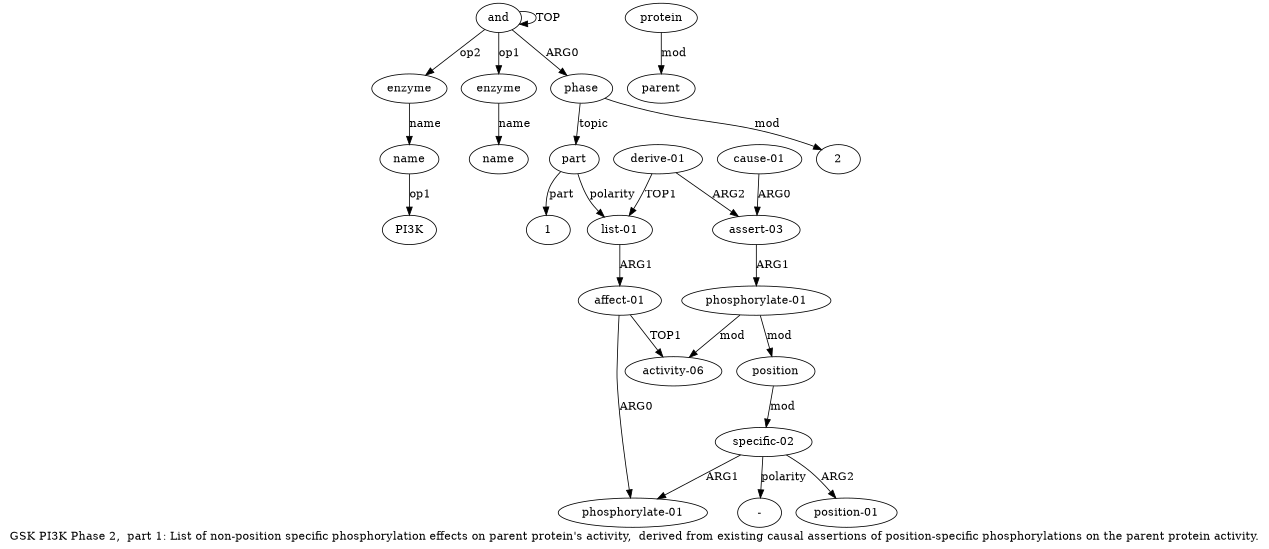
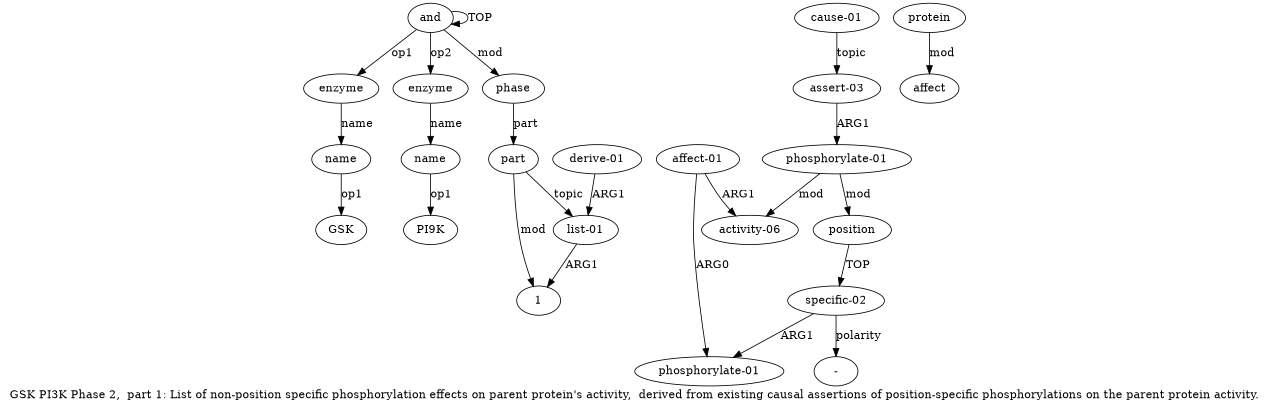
(563, 53) -> (490, 53)
(661, 89) -> (930, 89)
(594, 124) -> (526, 124)
(838, 159) -> none
(704, 192) -> none
(562, 195) -> (533, 230)
(613, 195) -> (569, 195)
(661, 195) -> (609, 195)
(775, 195) -> (852, 53)
none -> (341, 230)
(409, 230) -> (431, 230)
(620, 261) -> (564, 262)
(666, 336) -> (739, 195)
(783, 407) -> (858, 265)
(847, 513) -> none
